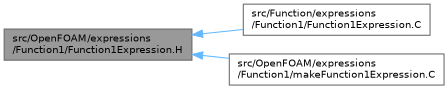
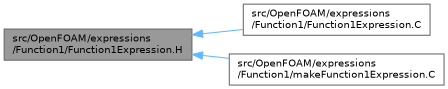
(337, 20) -> (337, 20)
